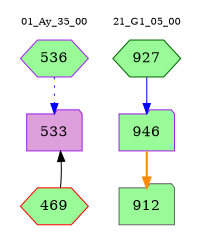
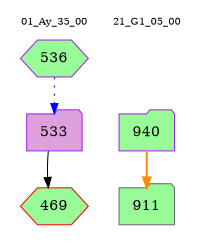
(147, 59) -> none
(147, 132) -> (147, 132)
(61, 175) -> (48, 164)
(147, 206) -> (147, 206)
